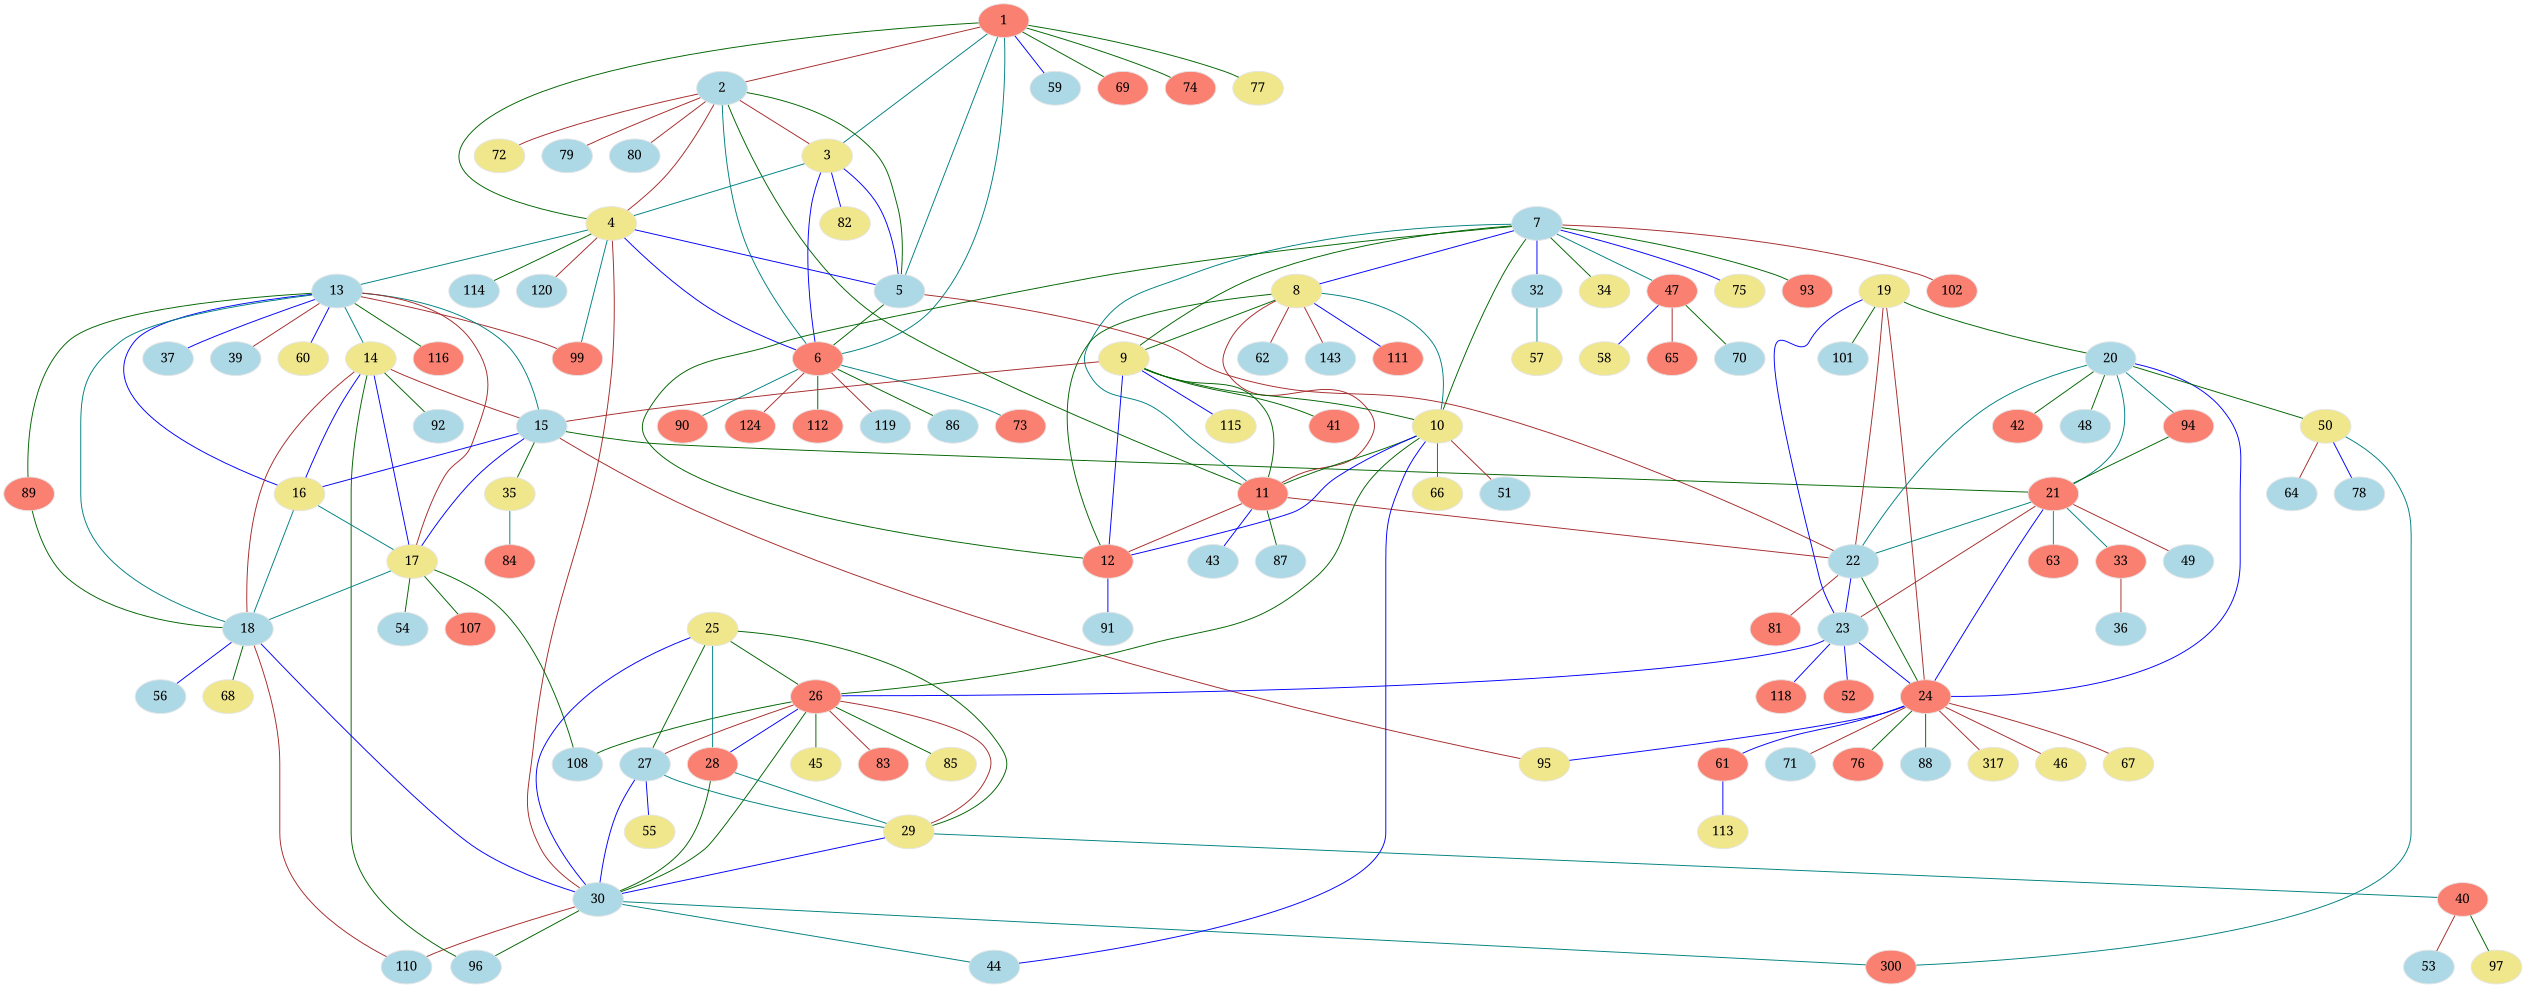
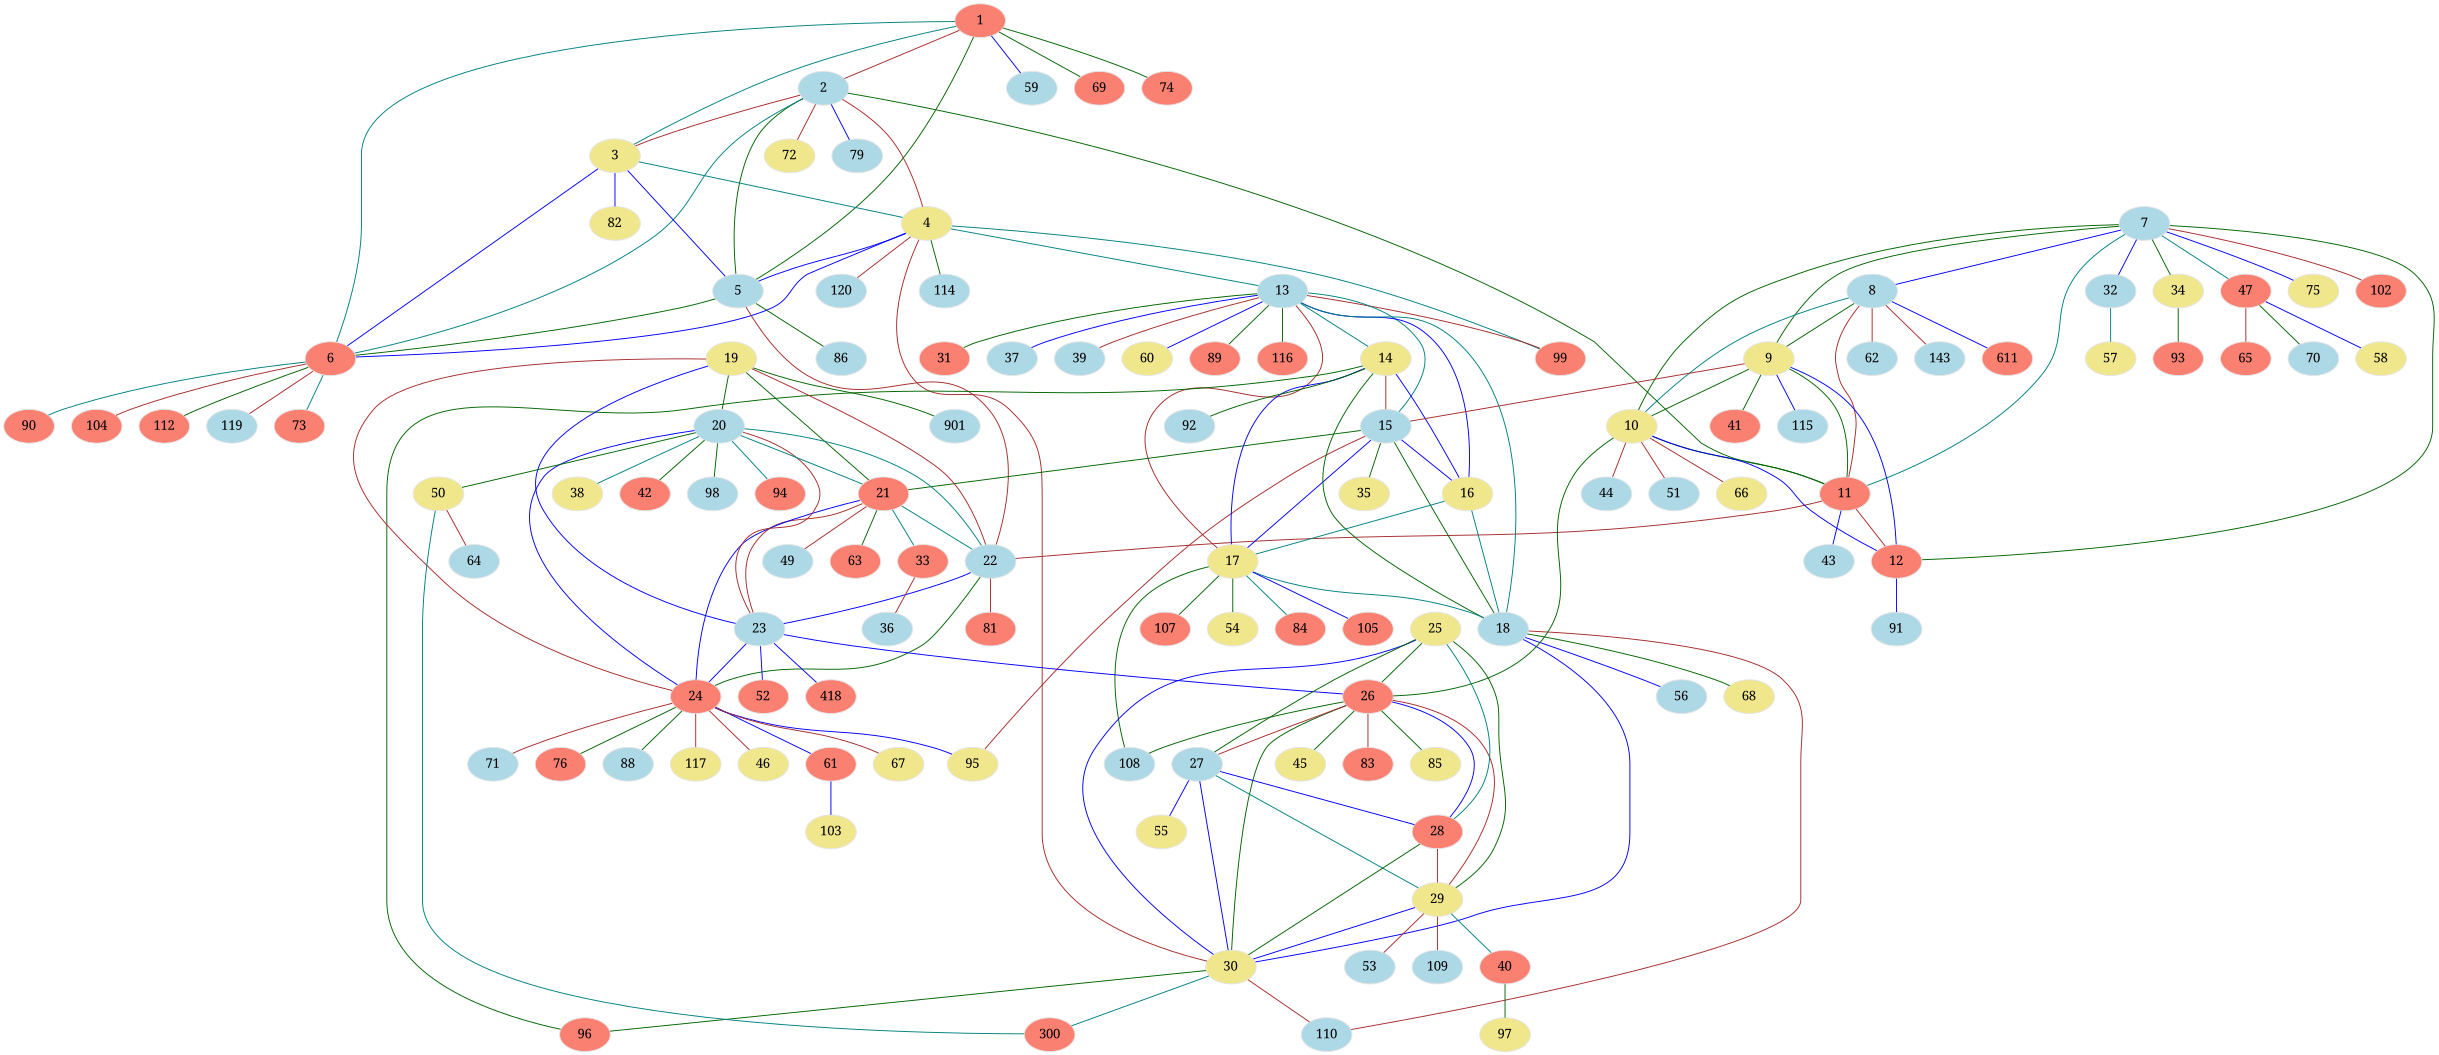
(631, 66) -> none
(1258, 88) -> none
(643, 121) -> (840, 122)
(635, 156) -> none
(952, 156) -> (887, 177)
(1676, 248) -> (2178, 325)
(1297, 291) -> (1872, 291)
none -> (945, 359)
(1398, 359) -> (2007, 359)
(1843, 359) -> (955, 426)
(1075, 370) -> none
(885, 392) -> (790, 325)
(750, 426) -> (97, 426)
(1231, 426) -> (1803, 426)
(2085, 426) -> (713, 494)
(2121, 460) -> (808, 426)
(269, 470) -> (1336, 519)
none -> (577, 494)
(2359, 494) -> none
none -> (819, 501)
(510, 528) -> (1266, 595)
(2053, 528) -> (869, 528)
(1281, 561) -> none
(105, 601) -> (1444, 528)
(403, 629) -> (1233, 629)
none -> (1368, 629)
(1781, 697) -> (831, 697)
(1993, 764) -> (696, 764)
(811, 798) -> (1437, 866)
none -> (1317, 798)
(1723, 832) -> (831, 832)
(1385, 834) -> (1619, 460)
(598, 899) -> (1231, 967)
(796, 933) -> none
(2446, 933) -> (1412, 925)
(476, 967) -> (585, 1035)
none -> (1437, 967)
